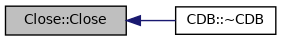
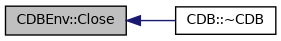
(66, 21) -> (66, 21)
